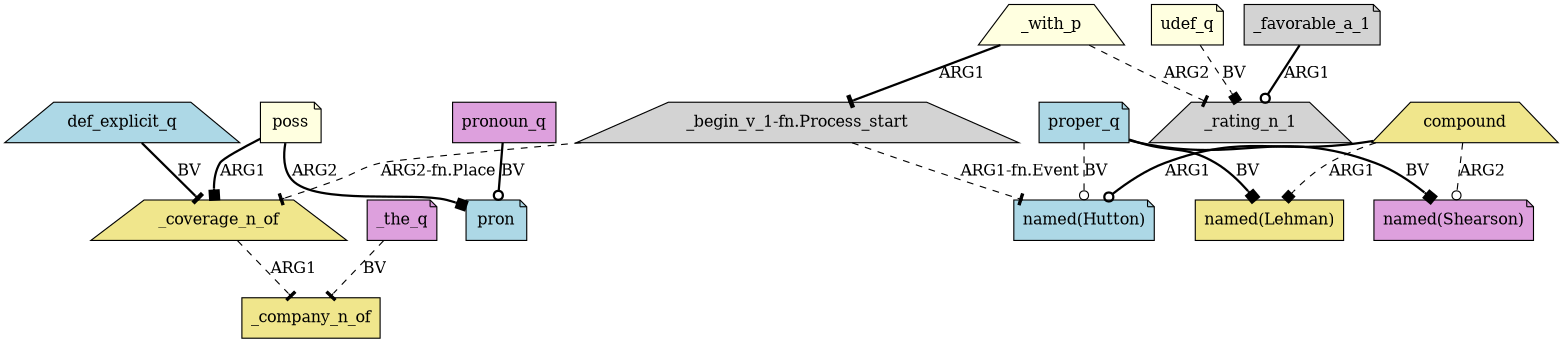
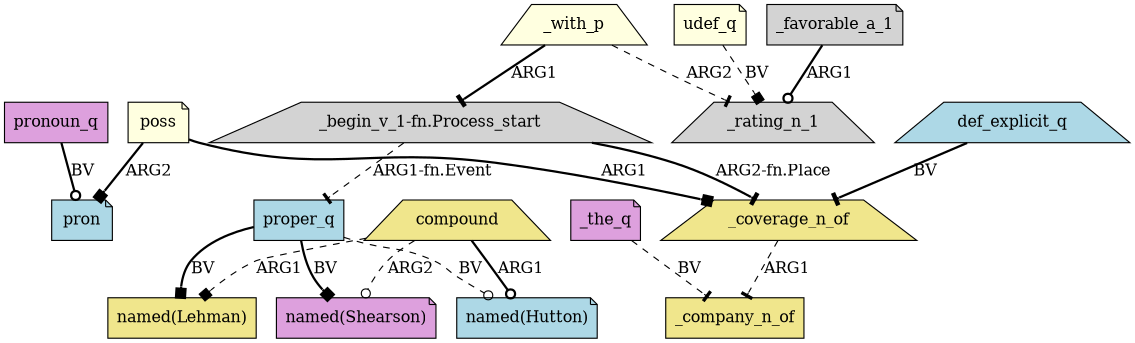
(1084, 122) -> (299, 220)
(430, 157) -> (674, 163)
(934, 171) -> (367, 170)
